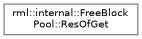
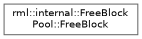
(71, 19) -> (71, 19)
